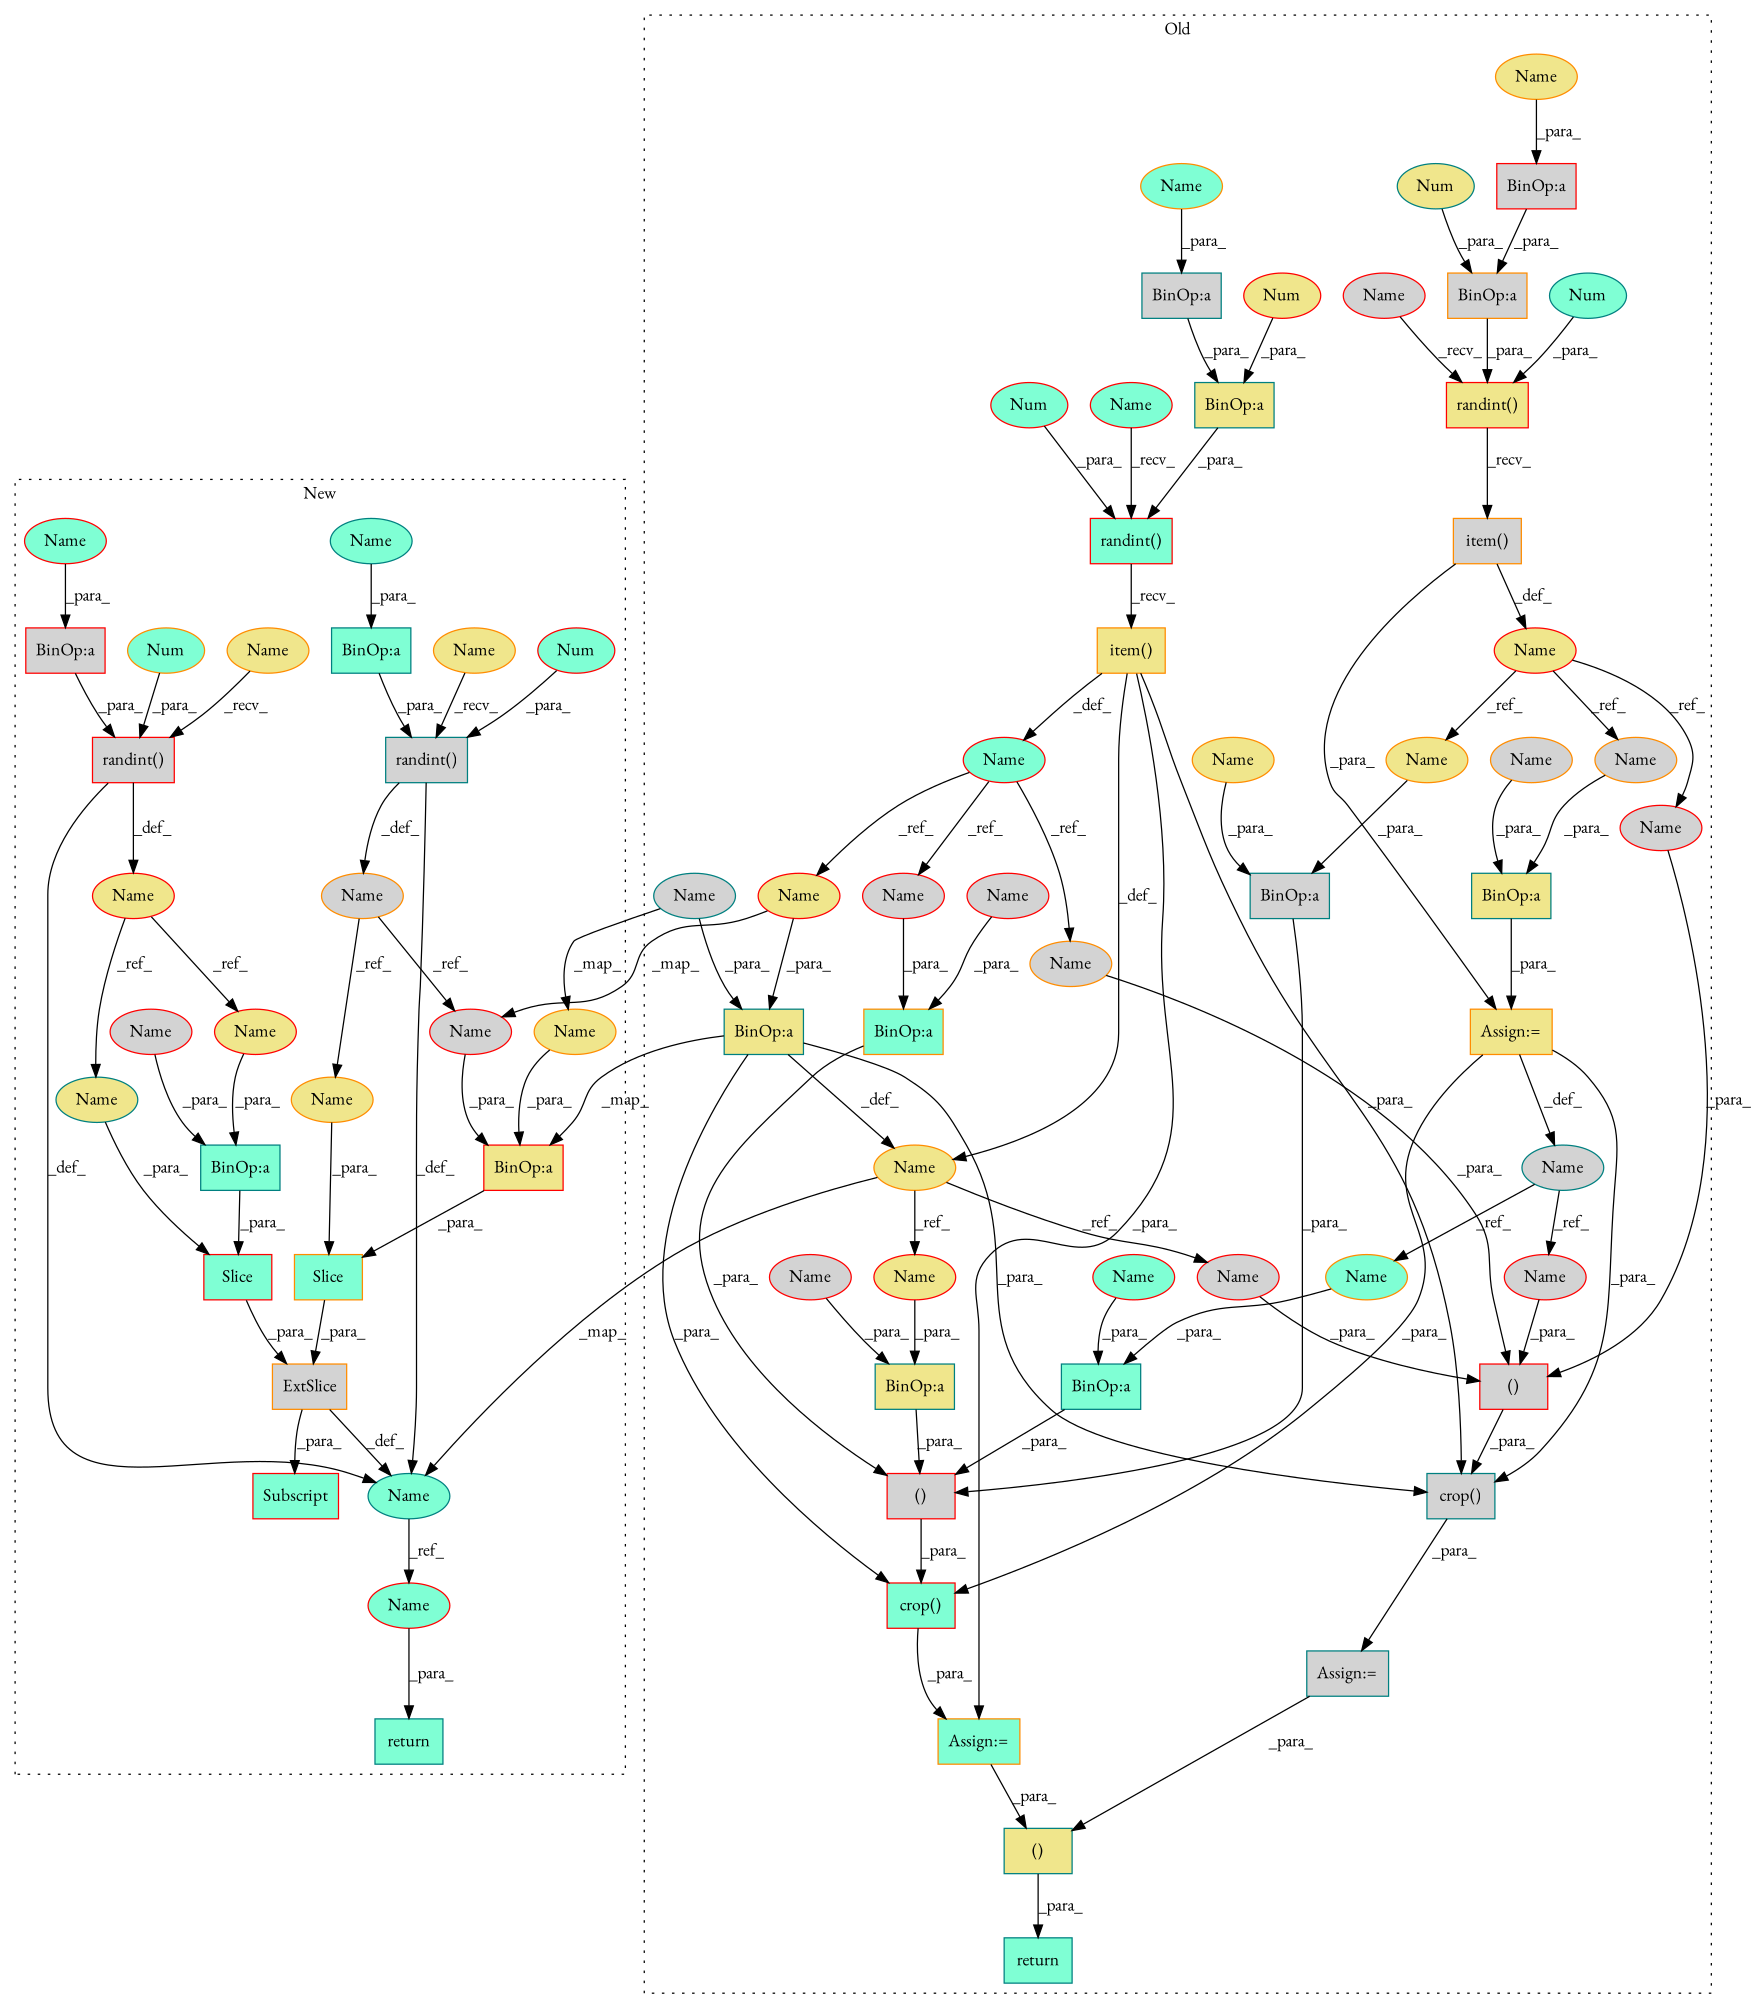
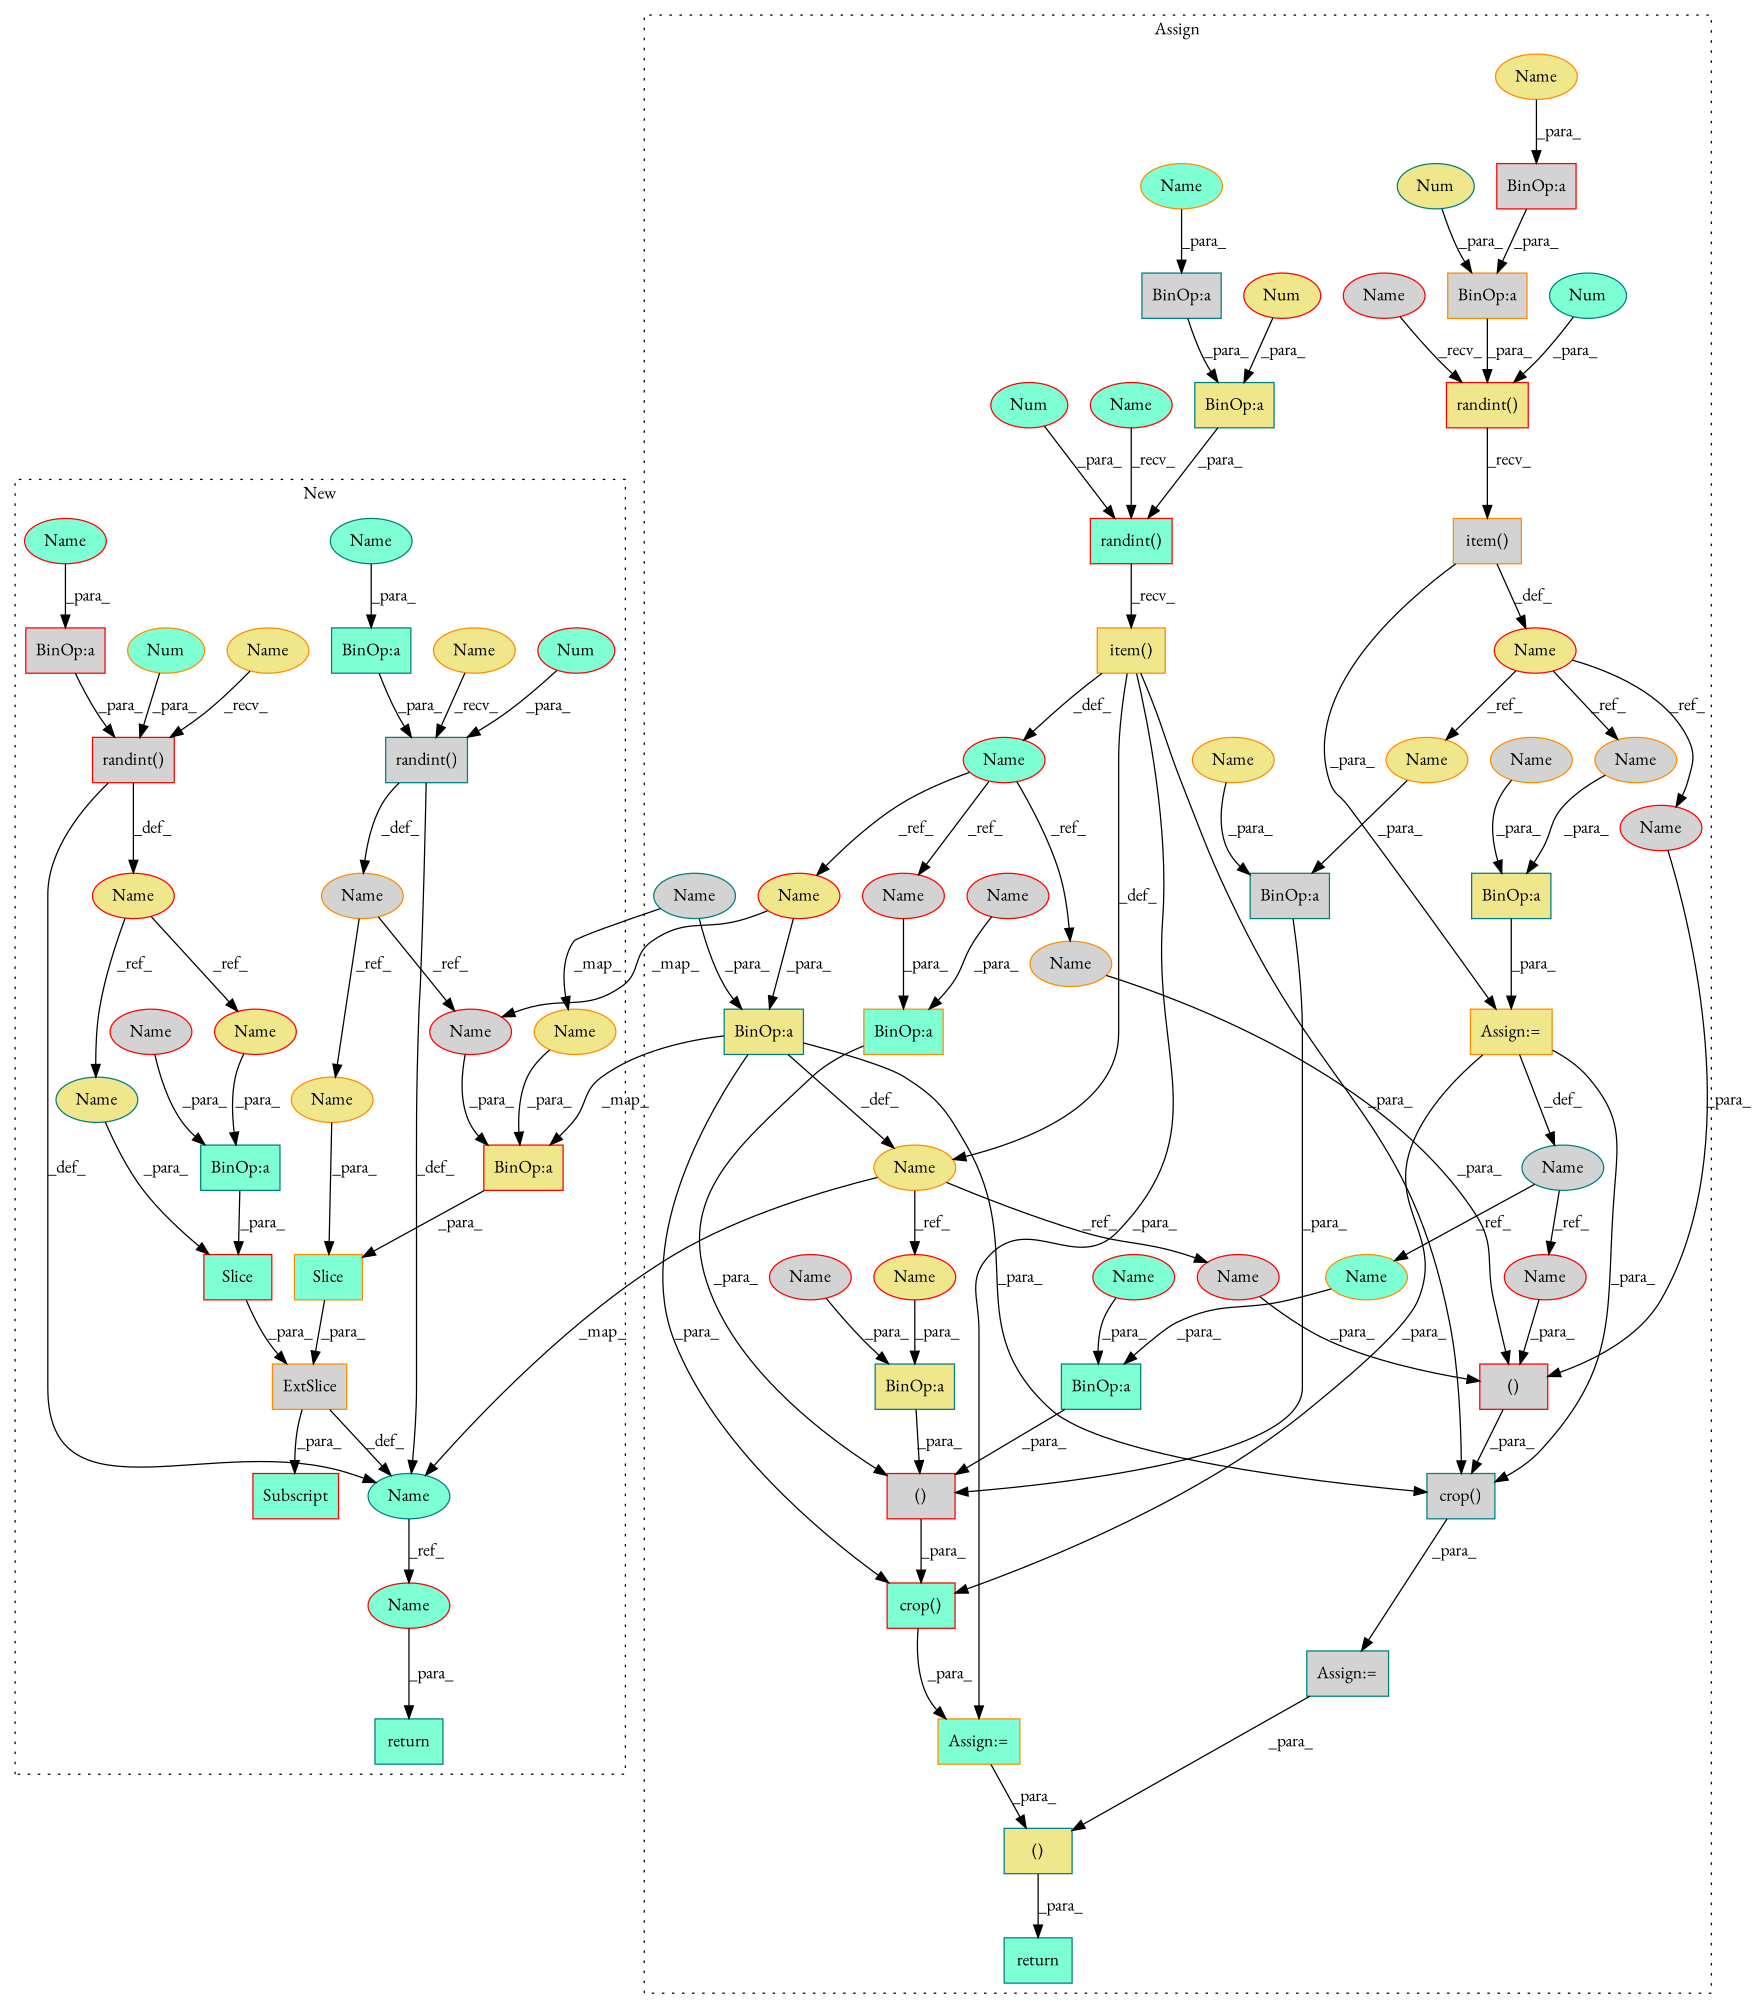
(1178, 30) -> (1178, 30)
